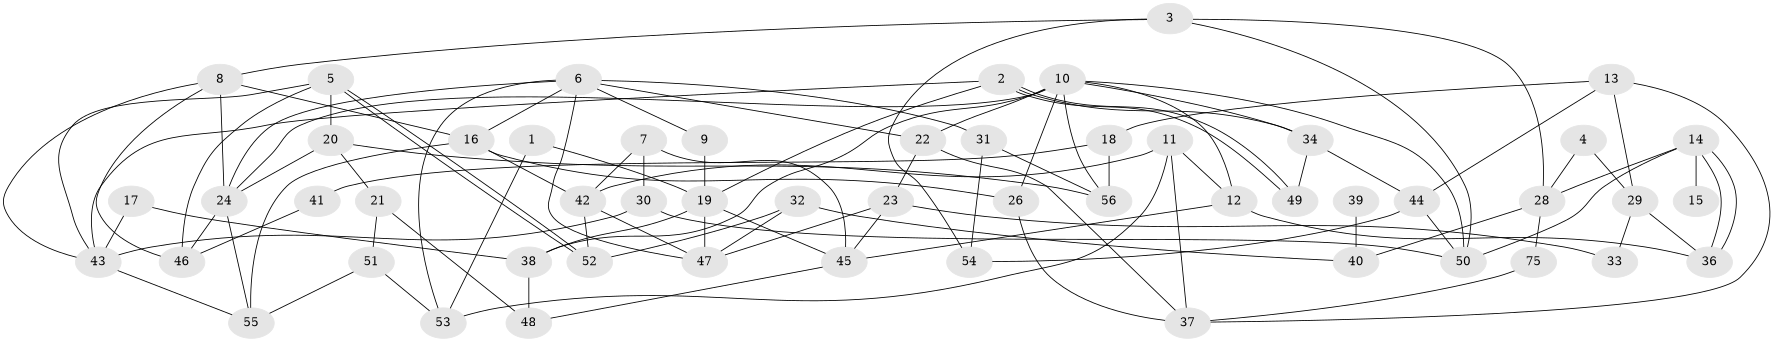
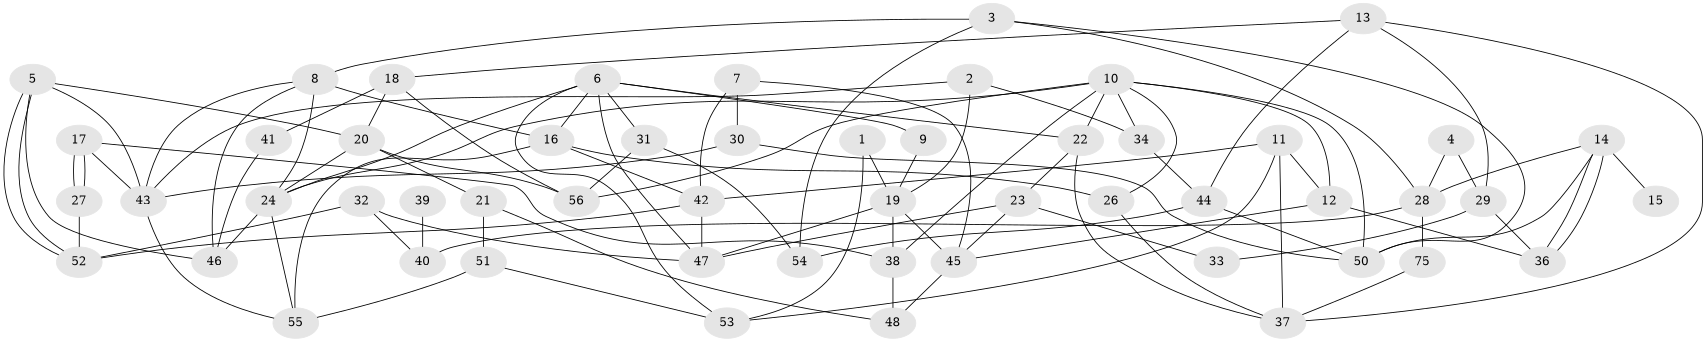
none -> (377, 110)
none -> (79, 201)
(1295, 201) -> none
